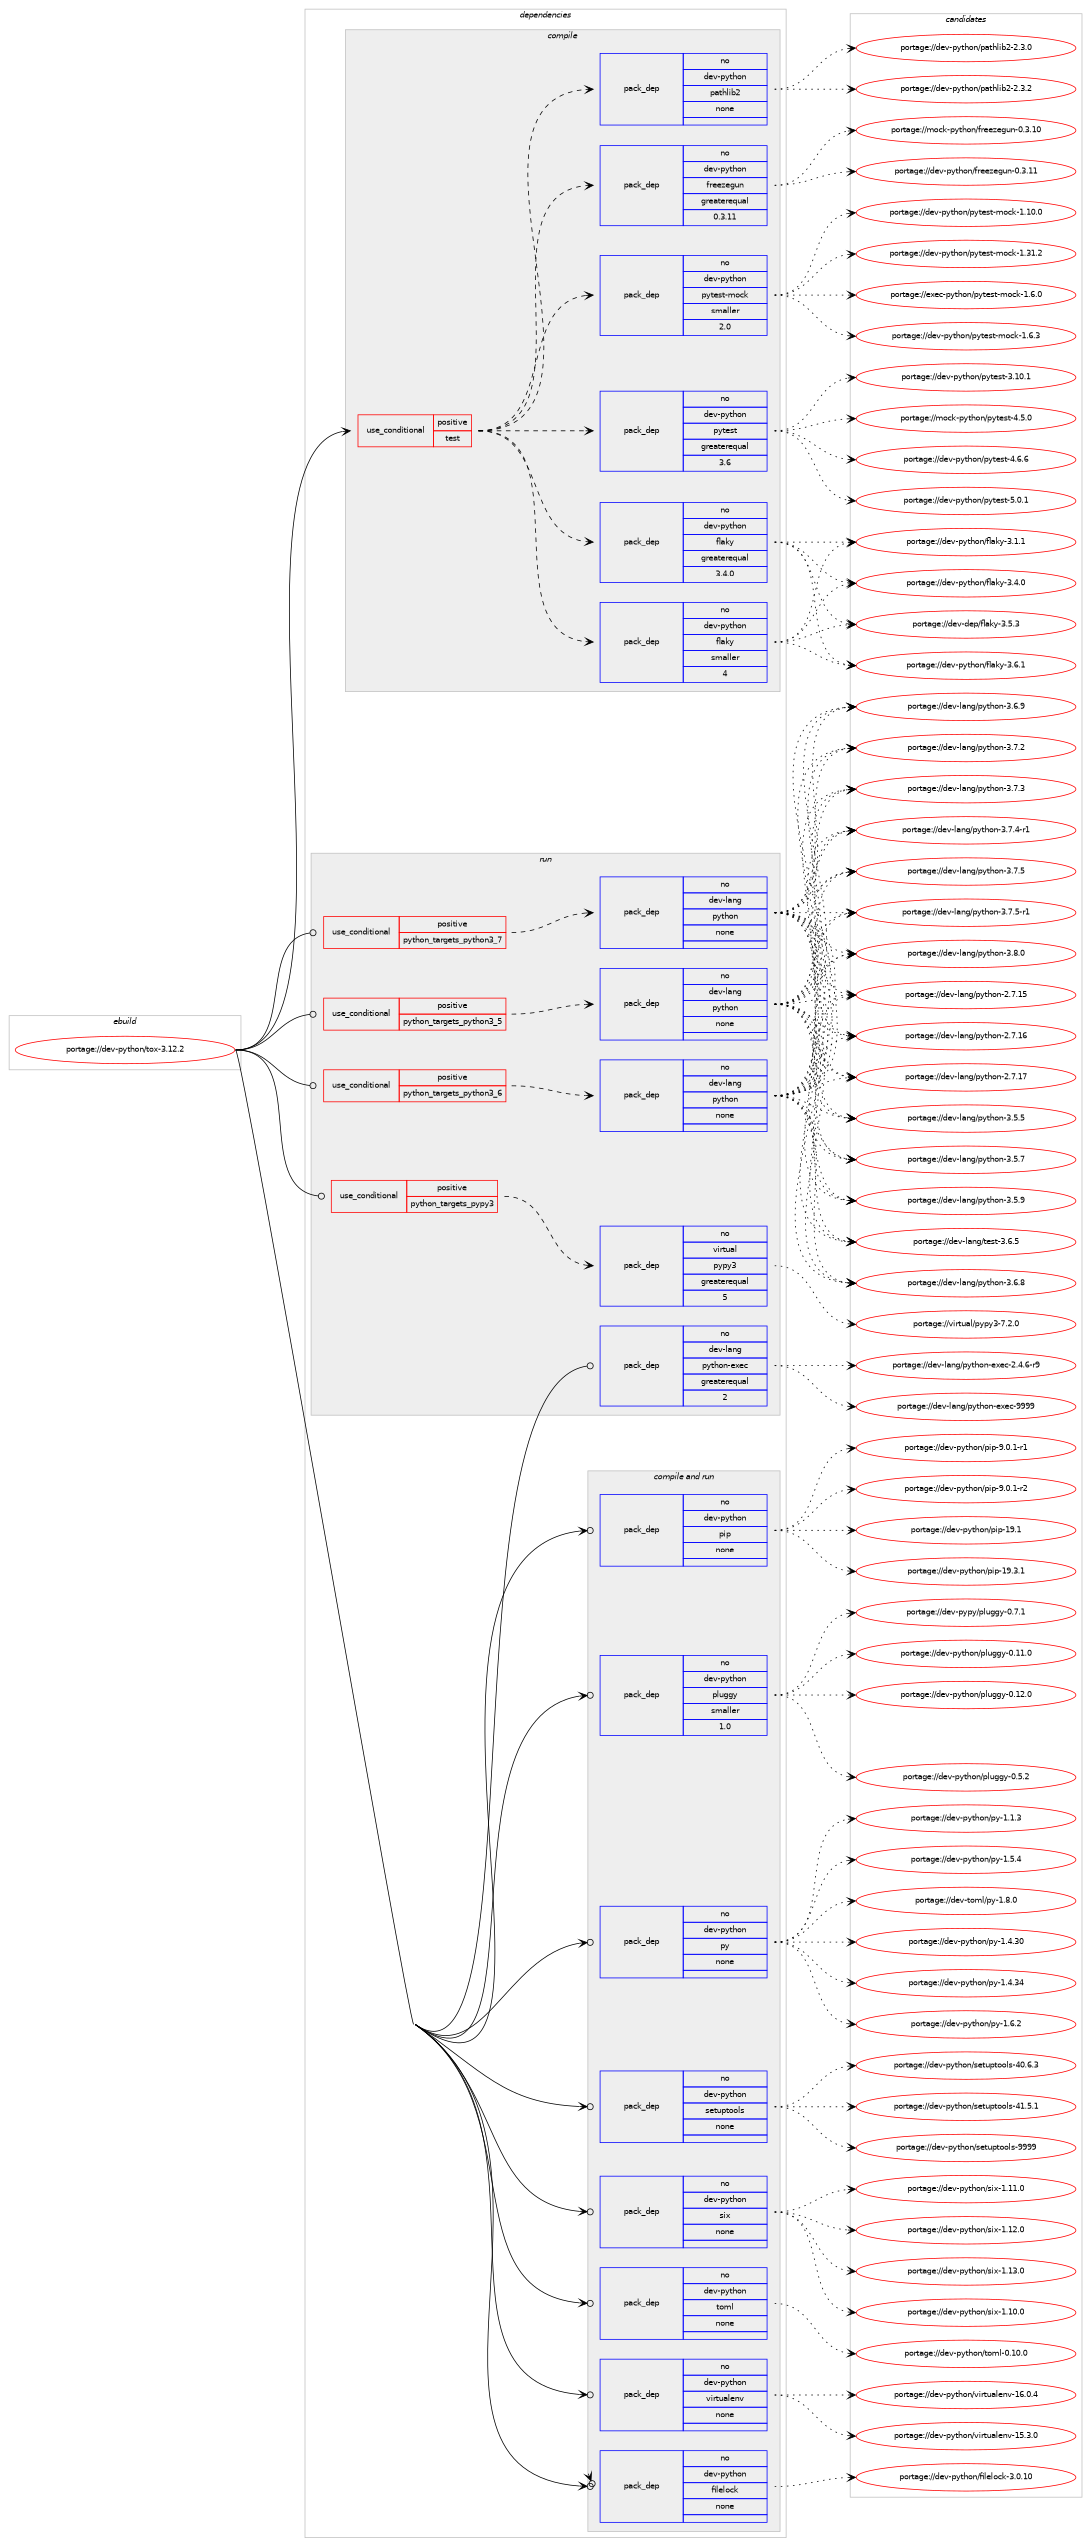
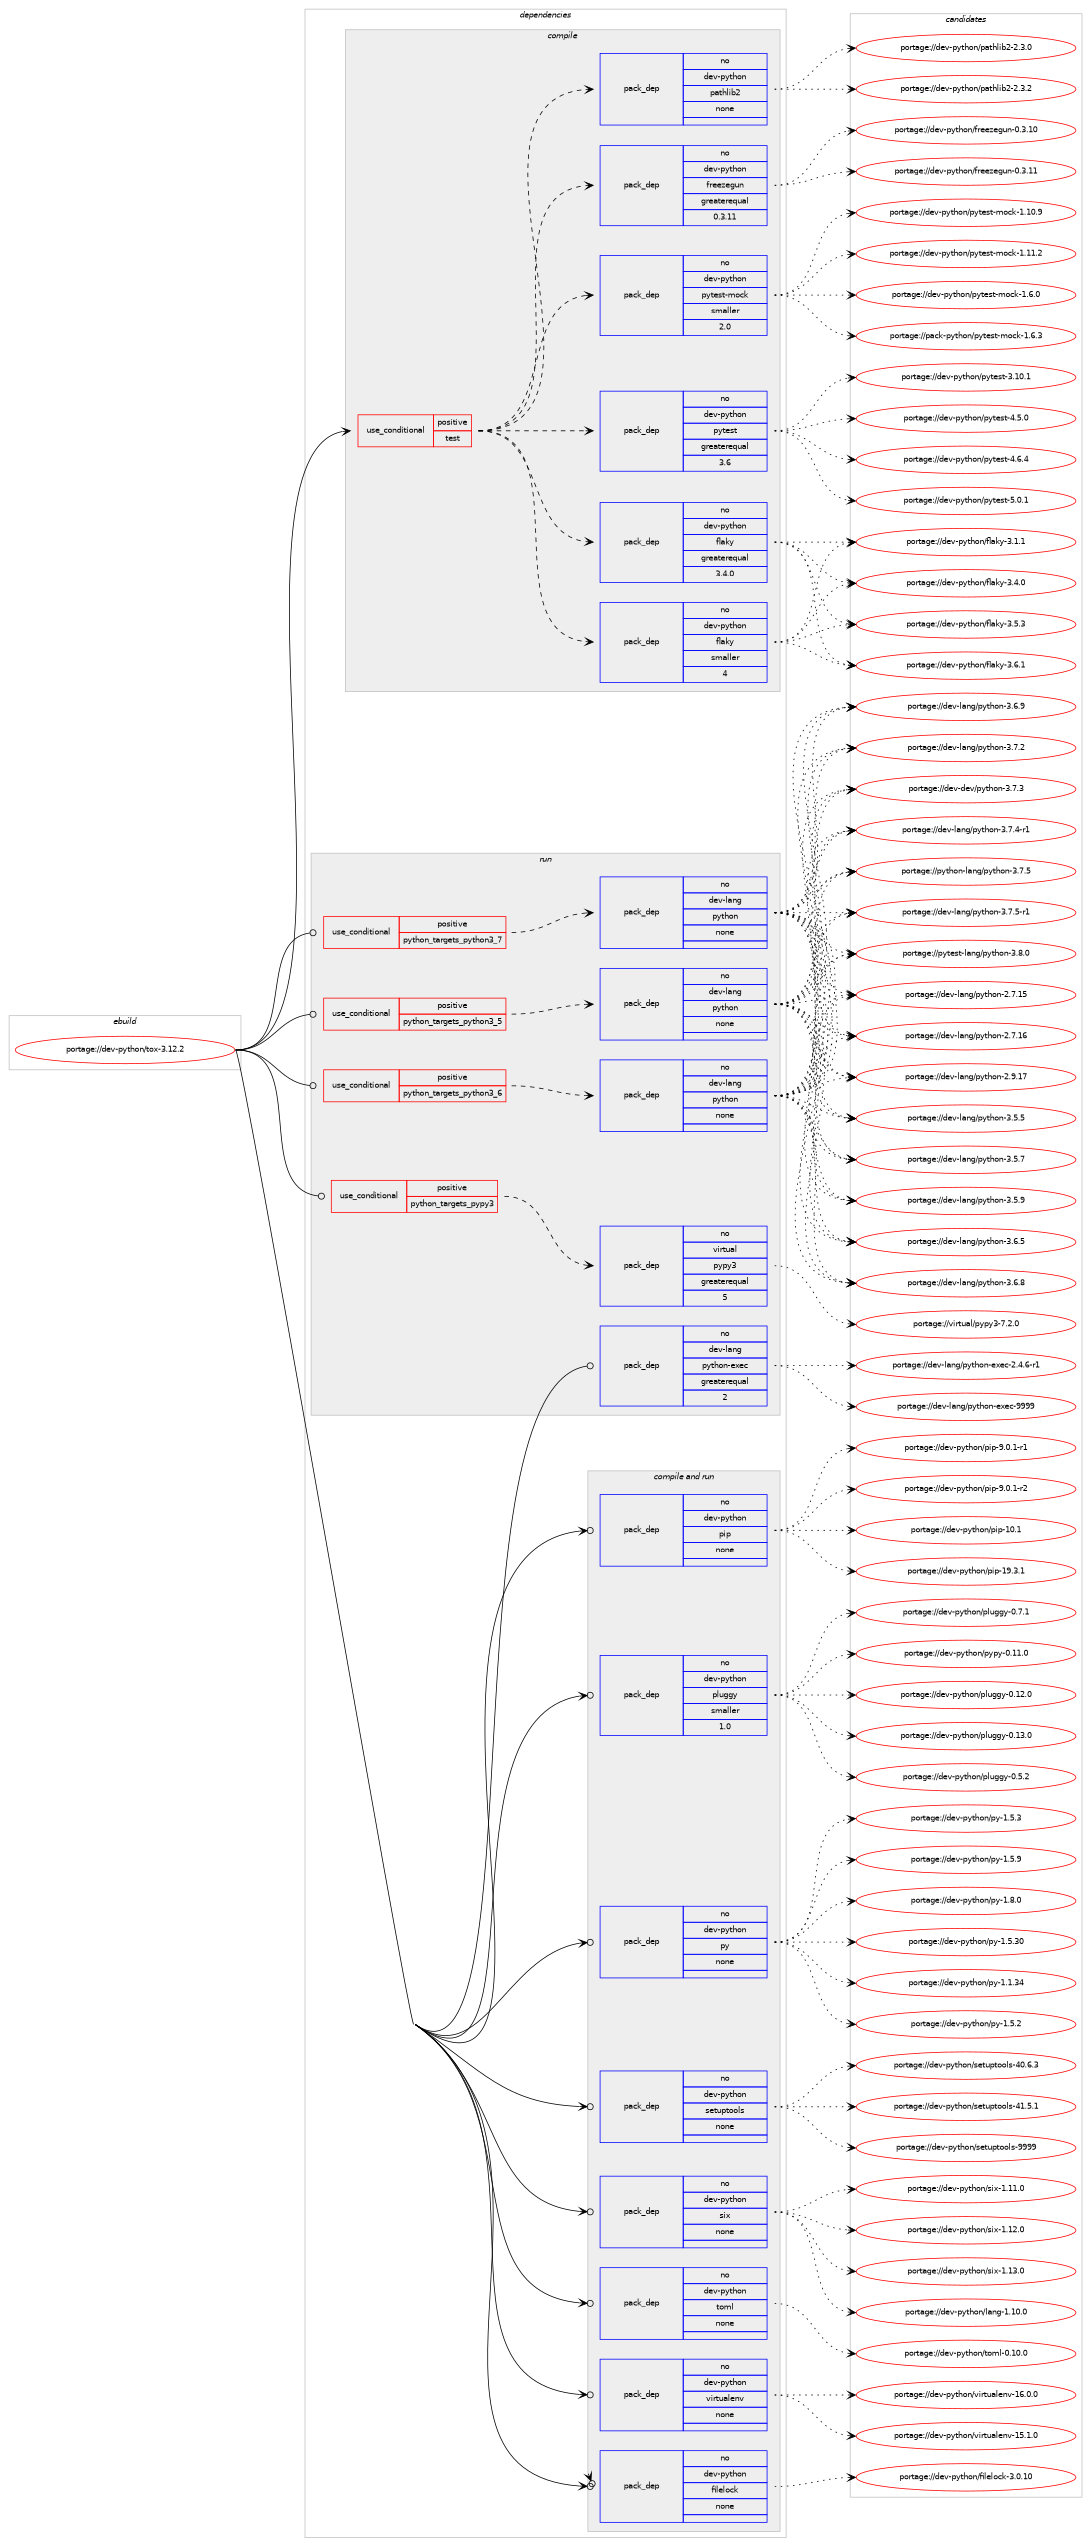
(966, 130) -> (966, 130)
(966, 213) -> (966, 213)
(966, 254) -> (966, 254)
(966, 295) -> (966, 295)
(966, 336) -> (966, 336)
(966, 419) -> (966, 419)
(966, 460) -> (966, 460)
(966, 624) -> (966, 624)
(966, 789) -> (966, 789)
(966, 872) -> (966, 872)
(966, 954) -> (966, 954)
(966, 1077) -> (966, 1077)
(966, 1242) -> (966, 1242)
(966, 1366) -> (966, 1366)
(966, 1530) -> (966, 1530)
(966, 1613) -> (966, 1613)
(966, 1654) -> (966, 1654)
none -> (966, 1736)
(966, 1819) -> (966, 1819)
(966, 1860) -> (966, 1860)
(966, 1901) -> (966, 1901)
(966, 1942) -> (966, 1942)
(966, 1983) -> (966, 1983)
(966, 2024) -> (966, 2024)
(966, 2313) -> (966, 2313)
(966, 2395) -> (966, 2395)
(966, 2436) -> (966, 2436)
